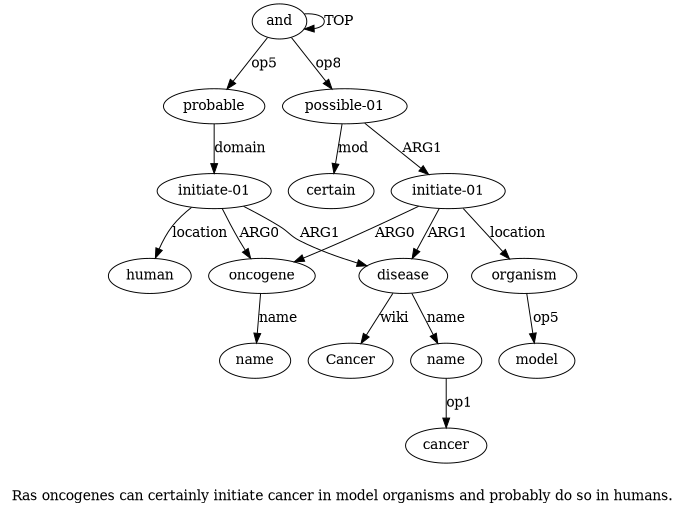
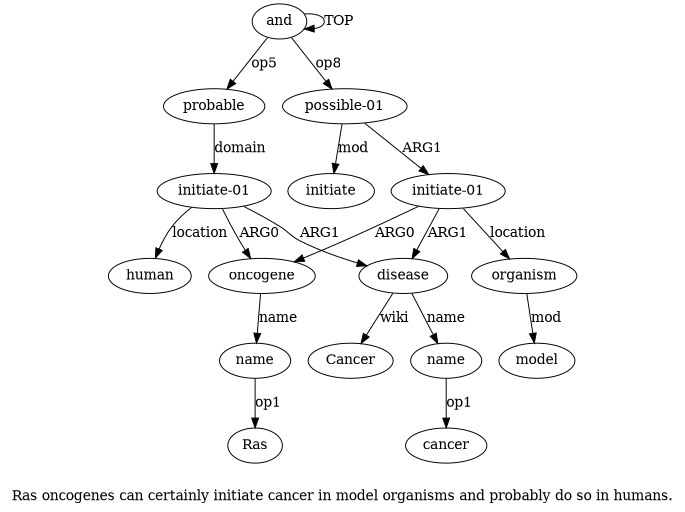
(331, 191) -> (331, 191)
(546, 318) -> (546, 318)
none -> (255, 446)
